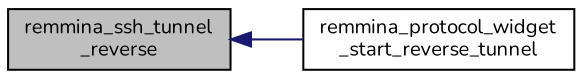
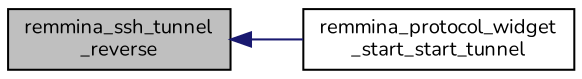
(439, 39) -> (439, 39)
